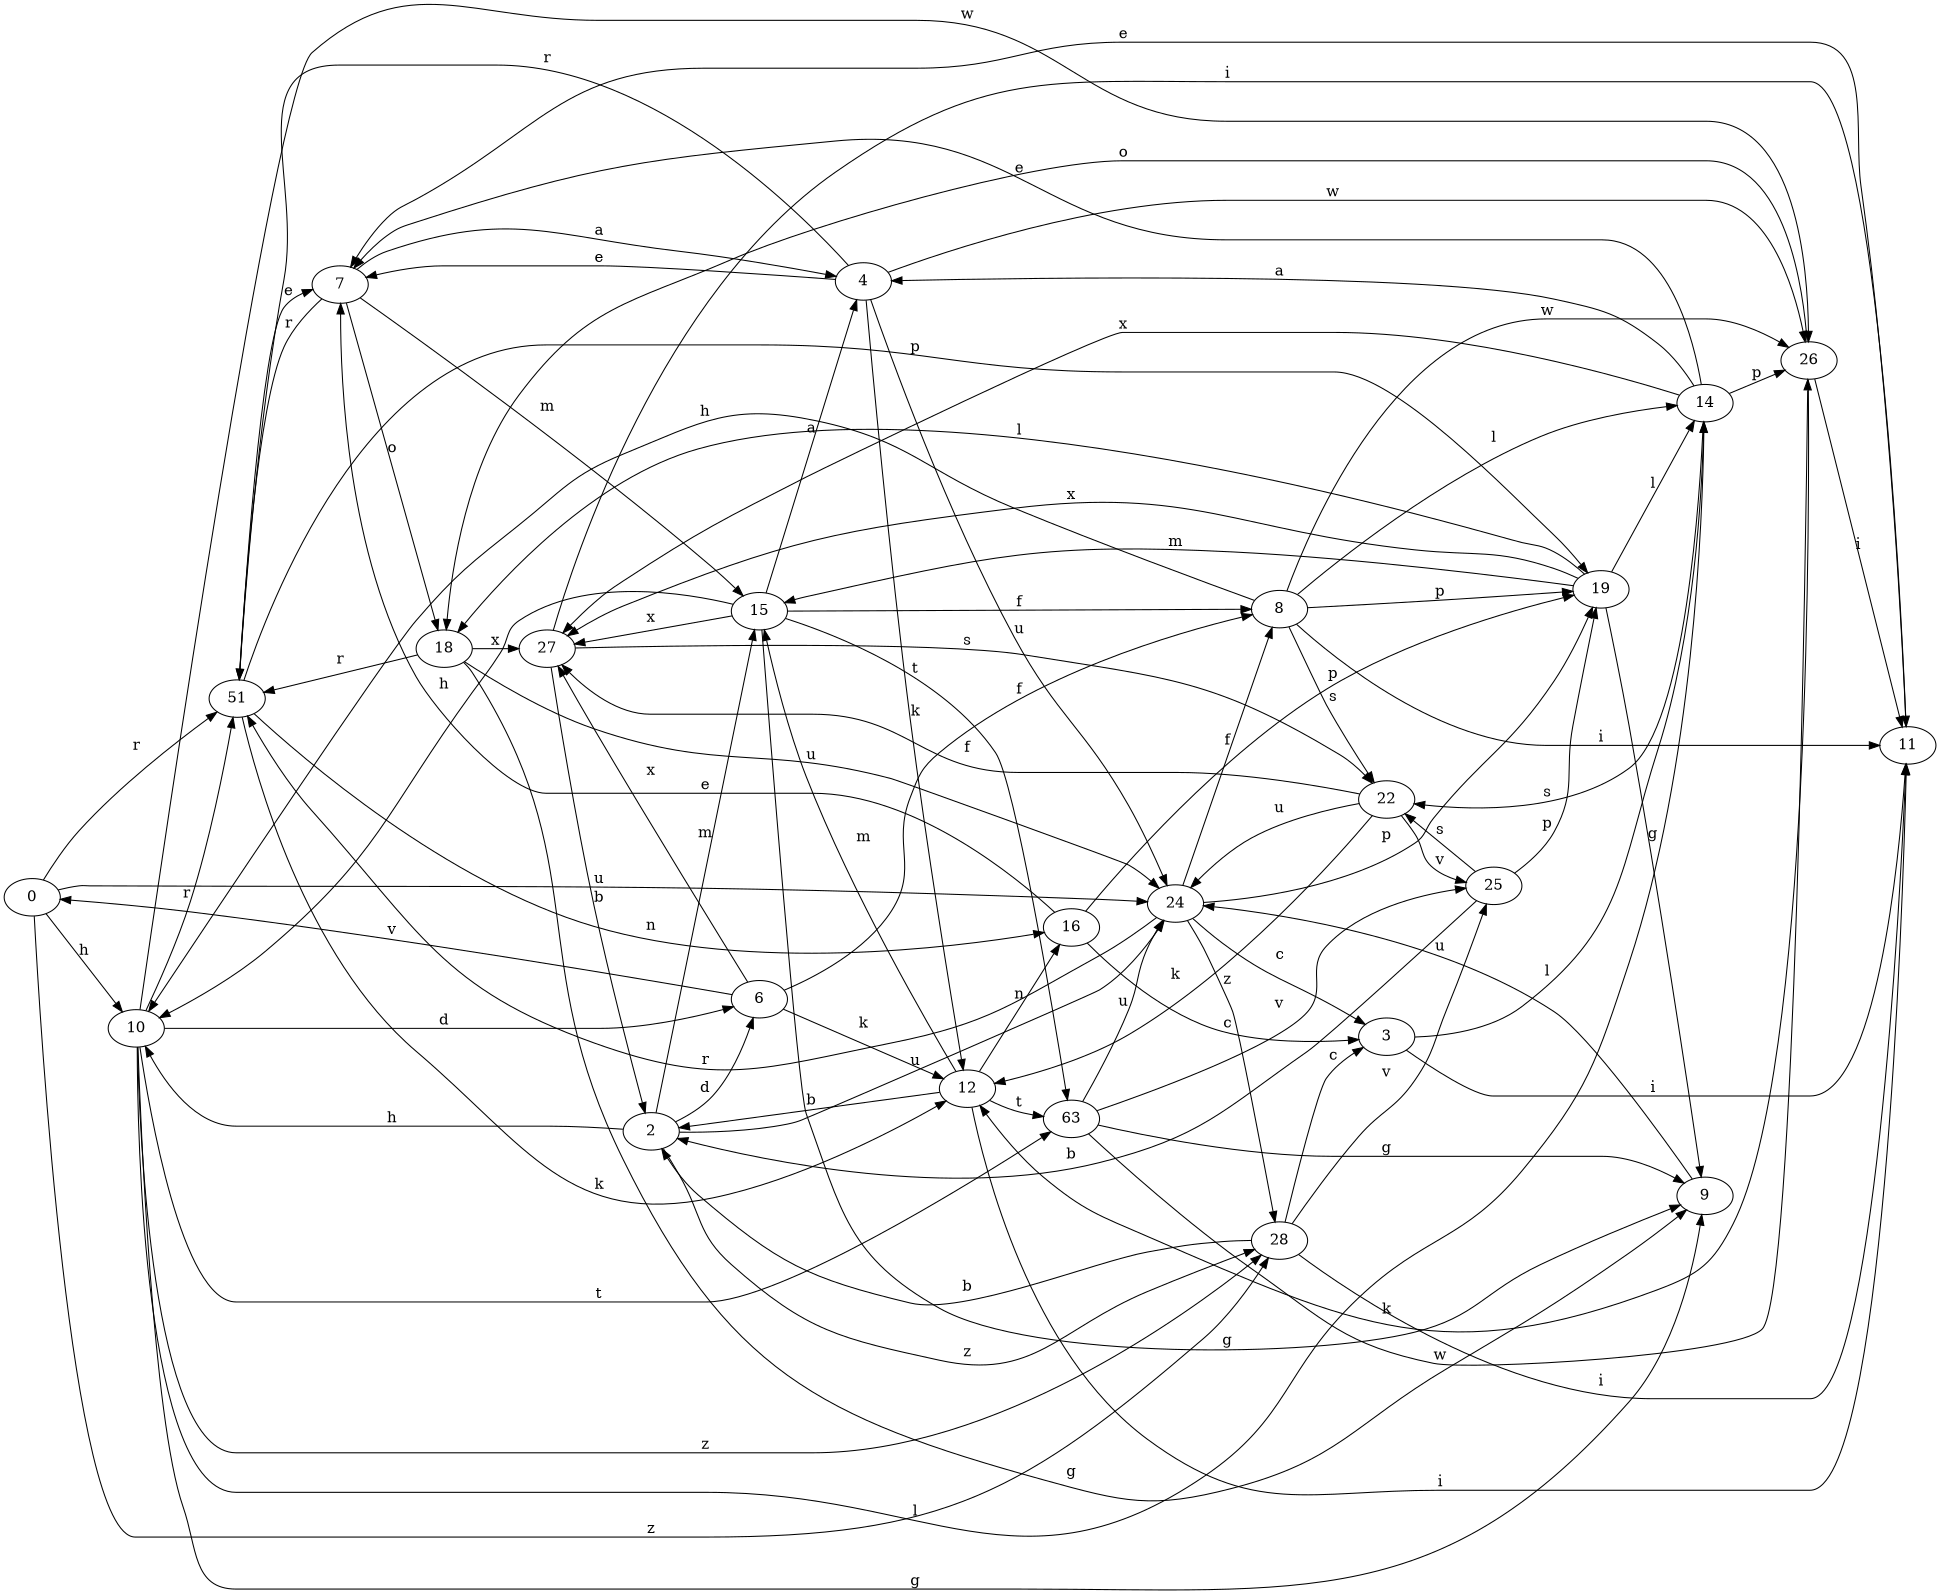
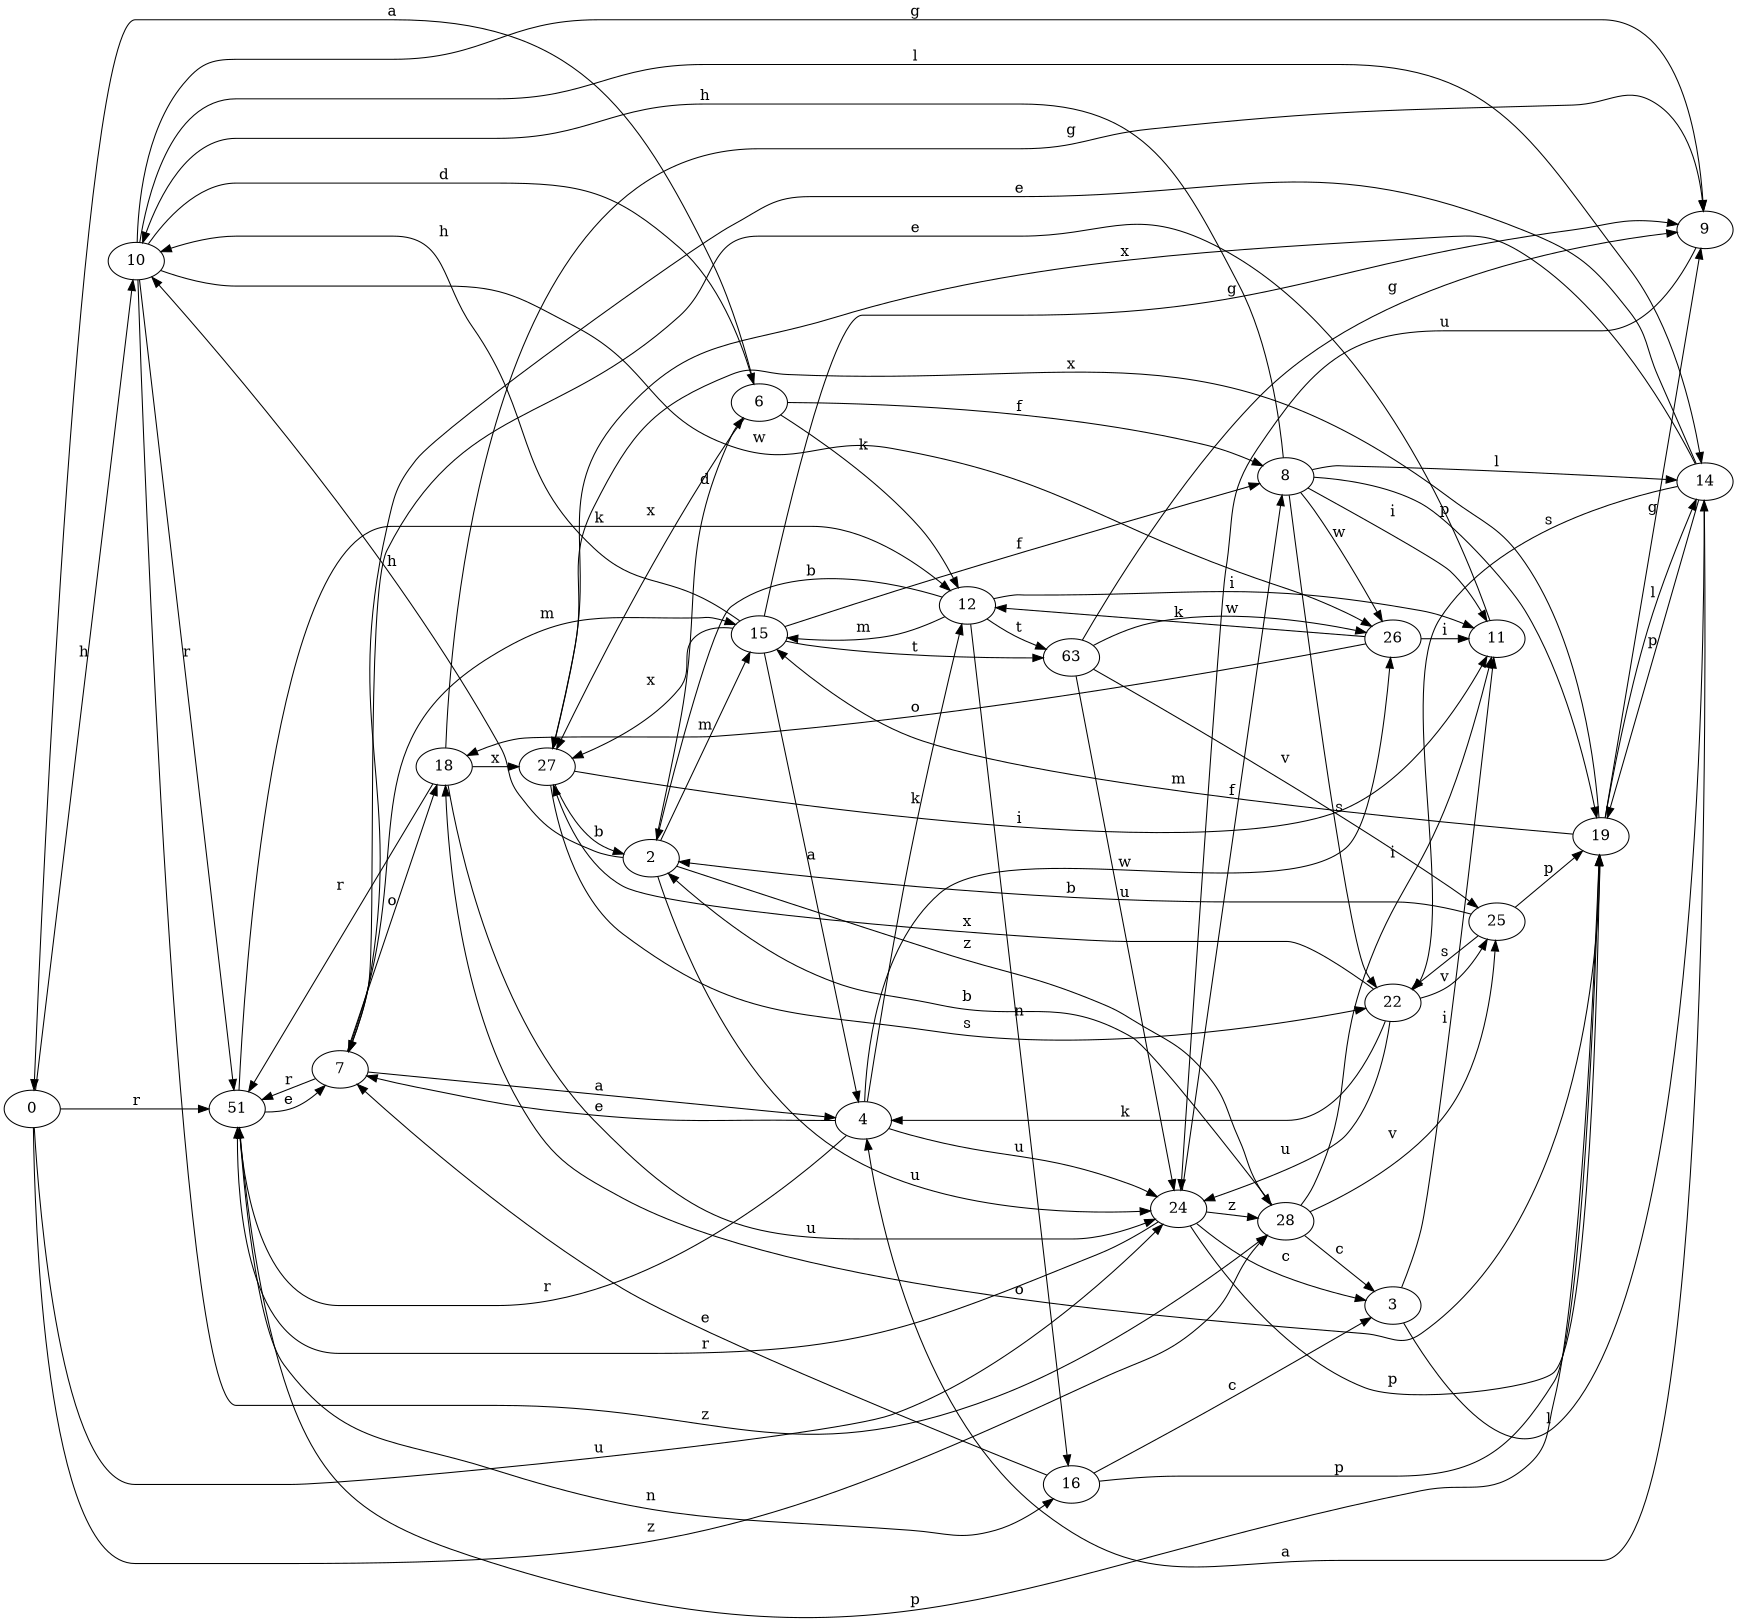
(1752, 384) -> (1655, 654)
(1019, 431) -> (1019, 1290)
(967, 748) -> (967, 922)
(392, 930) -> (392, 12)
(1209, 978) -> (1168, 1120)
(518, 1302) -> none
